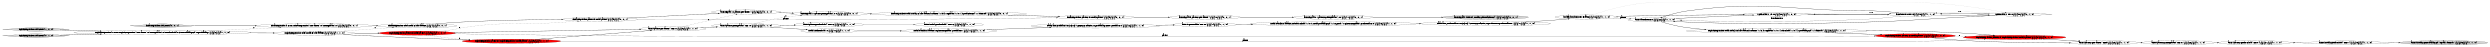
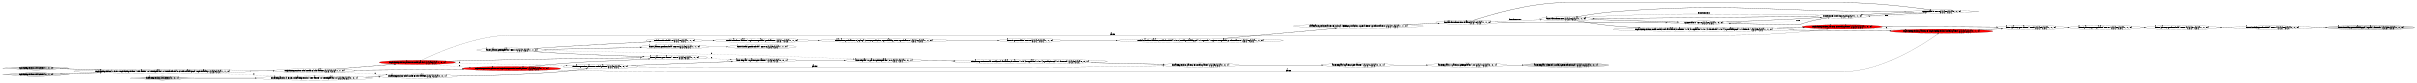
(1798, 3) -> (1701, 3)
(1623, 18) -> (1515, 20)
(708, 27) -> (588, 55)
